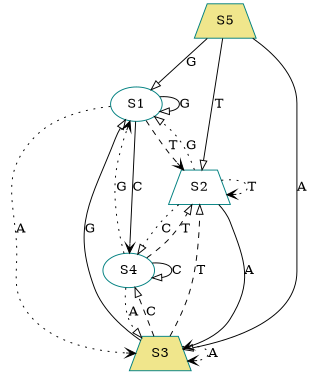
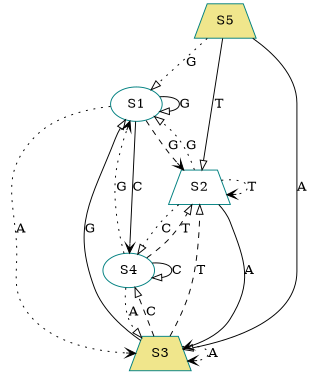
(183, 61) -> (183, 61)
(174, 146) -> (174, 146)
